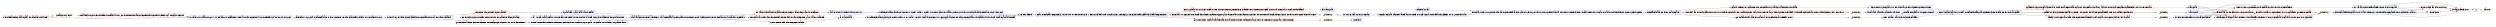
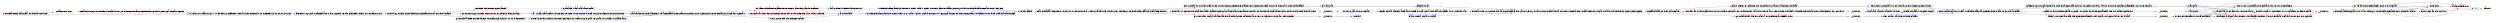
(2449, 9) -> (2460, 10)
none -> (1423, 16)
